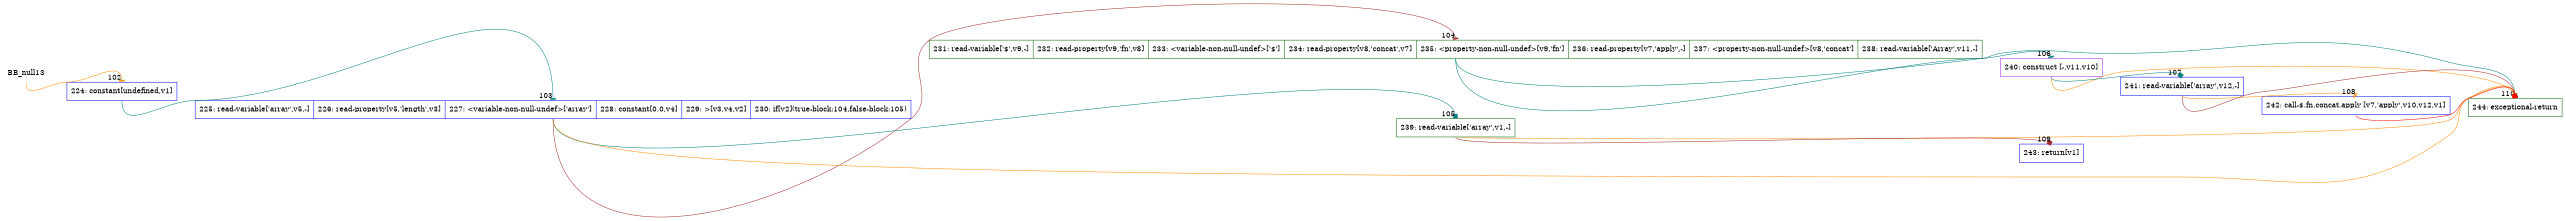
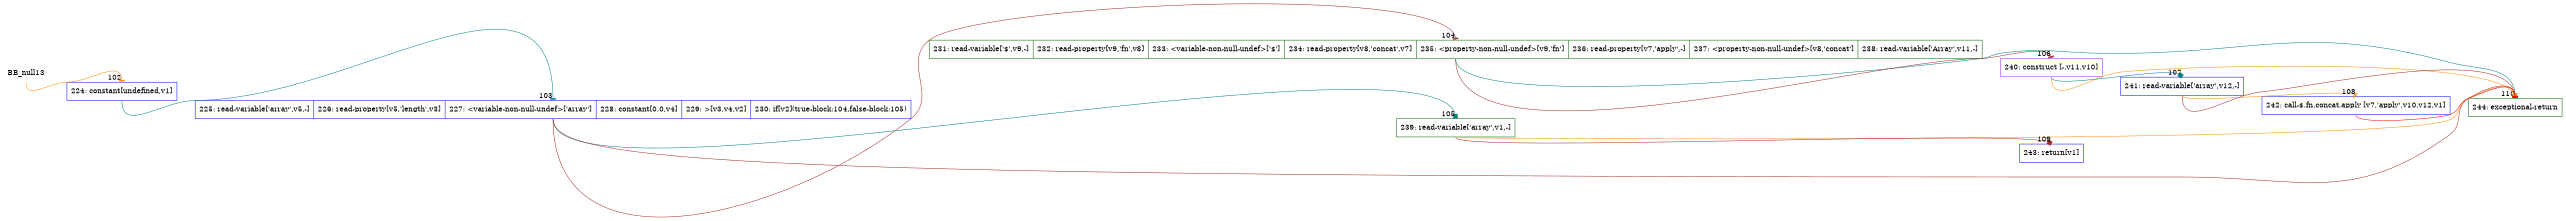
(1743, 93) -> (1743, 93)
(2440, 117) -> (2441, 116)
(1550, 176) -> (1550, 176)
